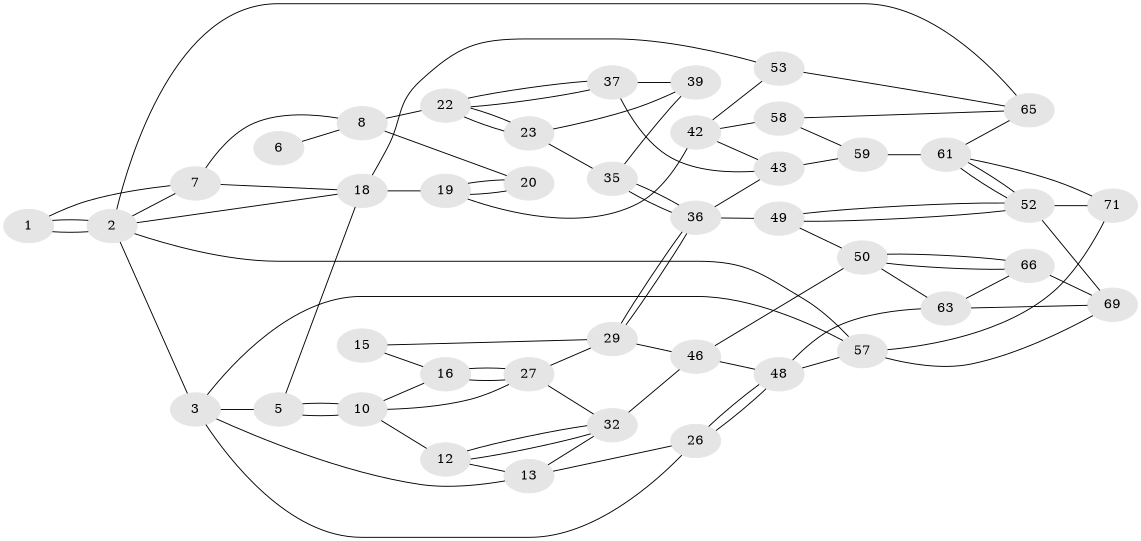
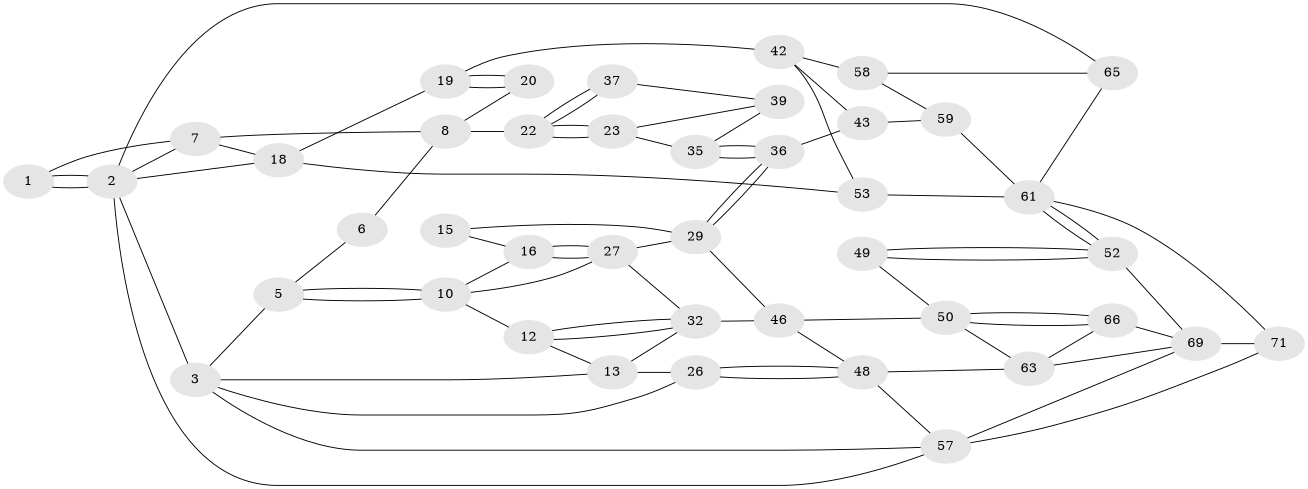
(904, 89) -> (946, 196)
(674, 159) -> none
(1071, 206) -> (1238, 344)
(738, 218) -> none
(322, 296) -> (320, 262)
